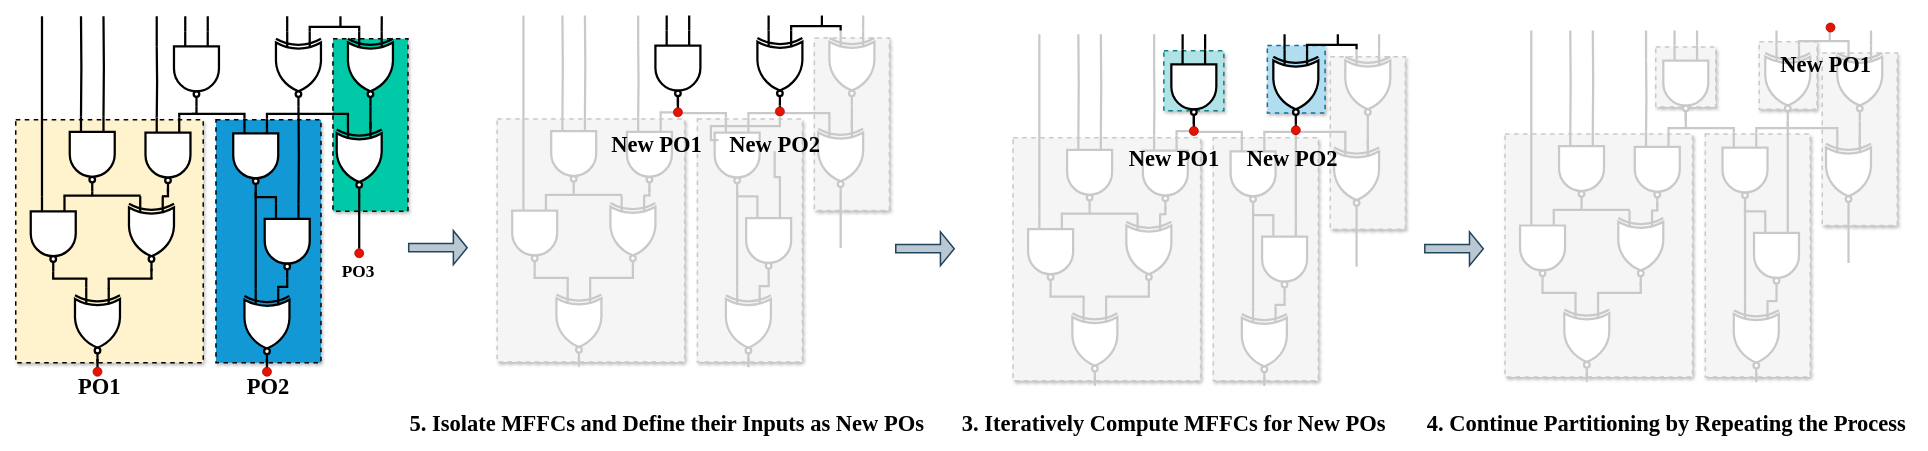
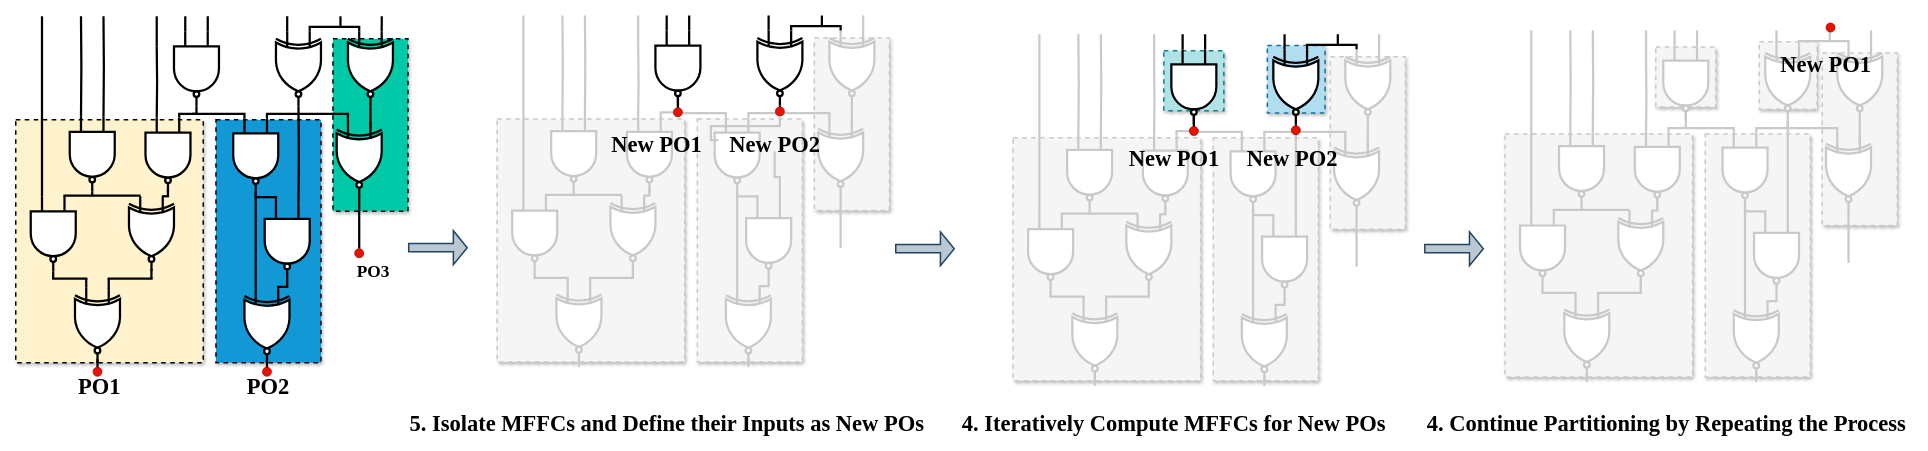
(358, 271) -> (373, 271)
(1174, 423) -> (1174, 423)
